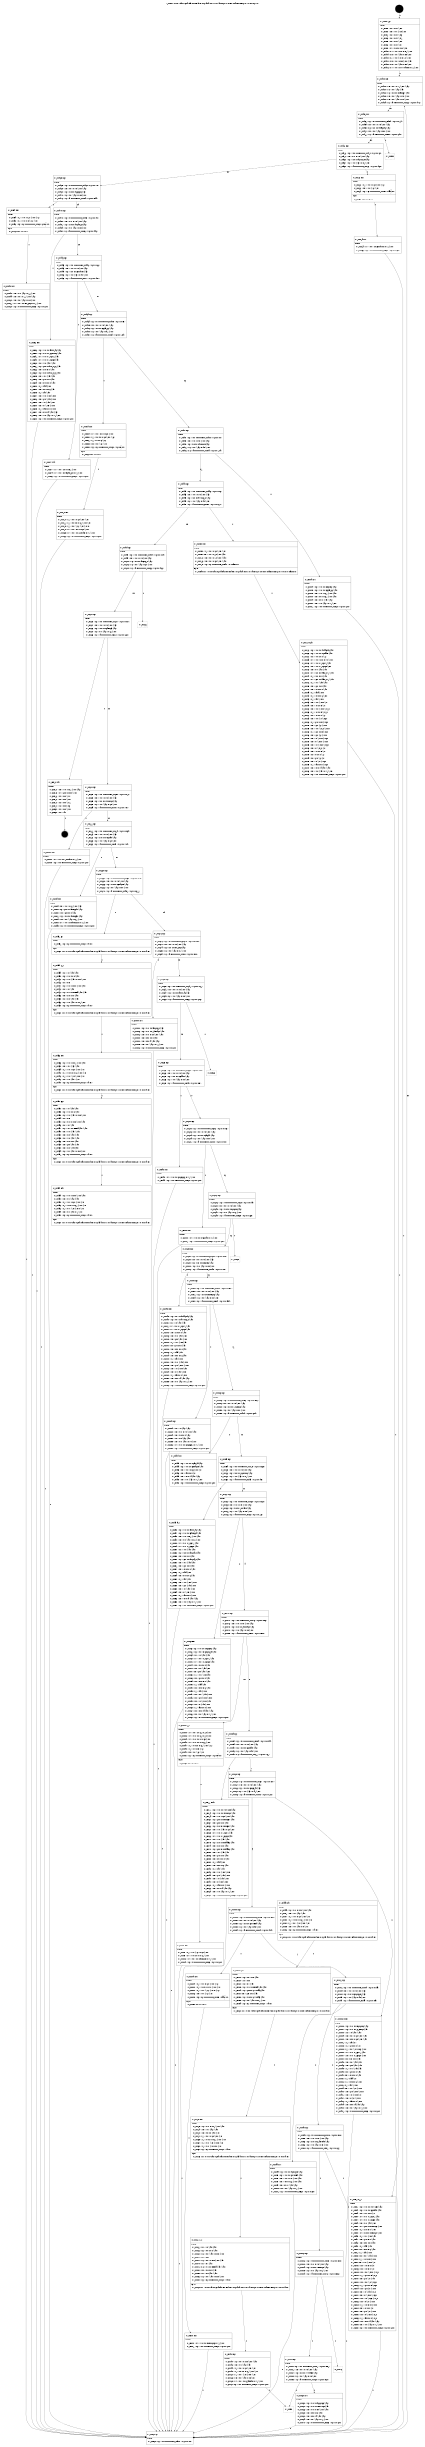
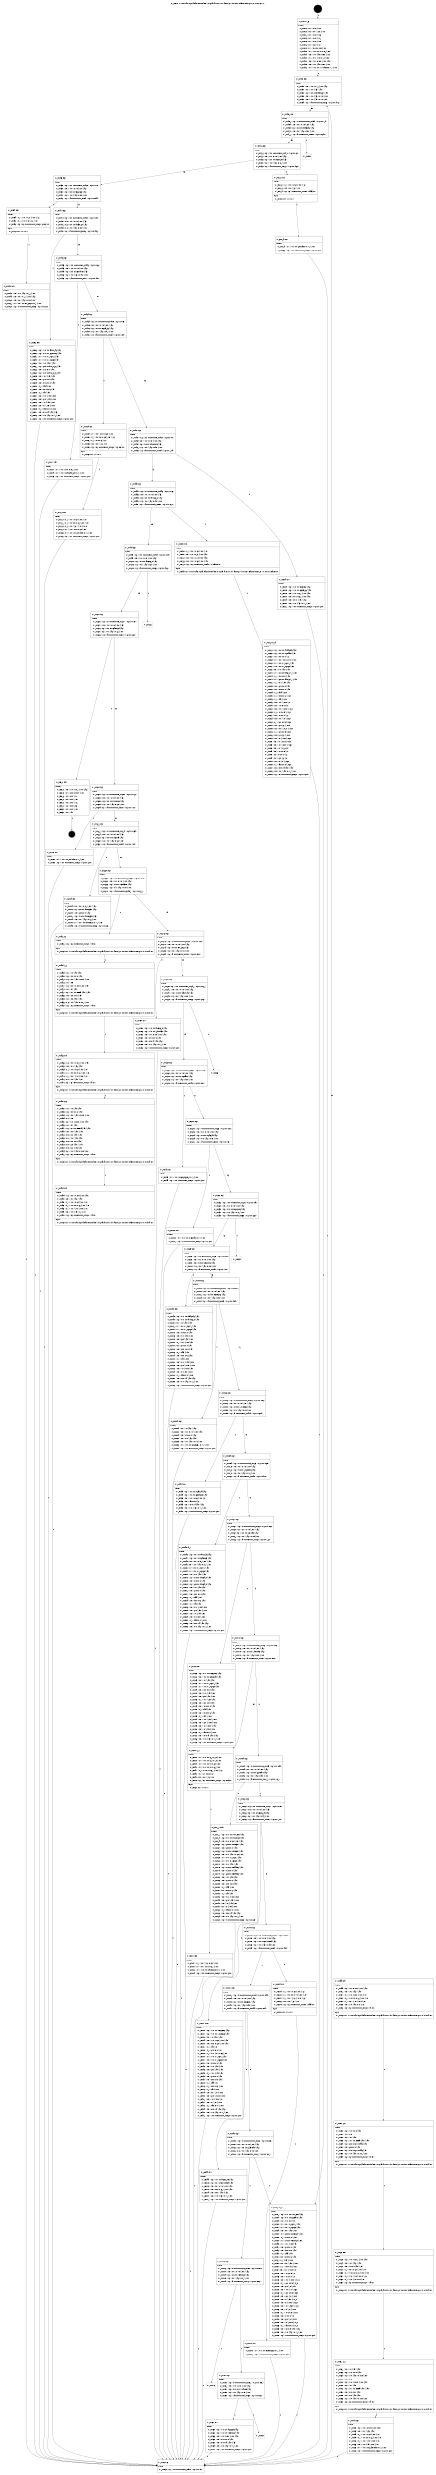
none -> (176, 1985)
(275, 2397) -> (277, 2464)
